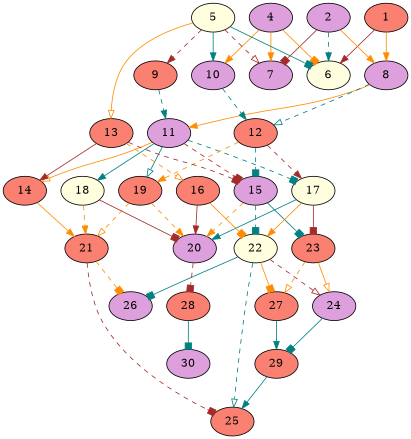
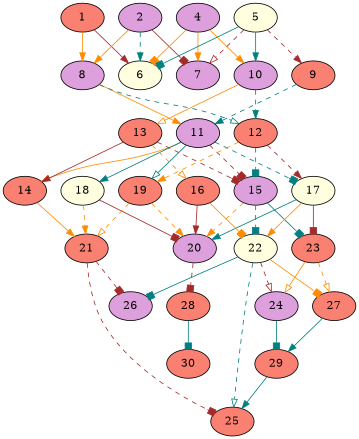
(135, 52) -> (202, 102)
(106, 274) -> (106, 274)
(188, 364) -> (188, 364)
